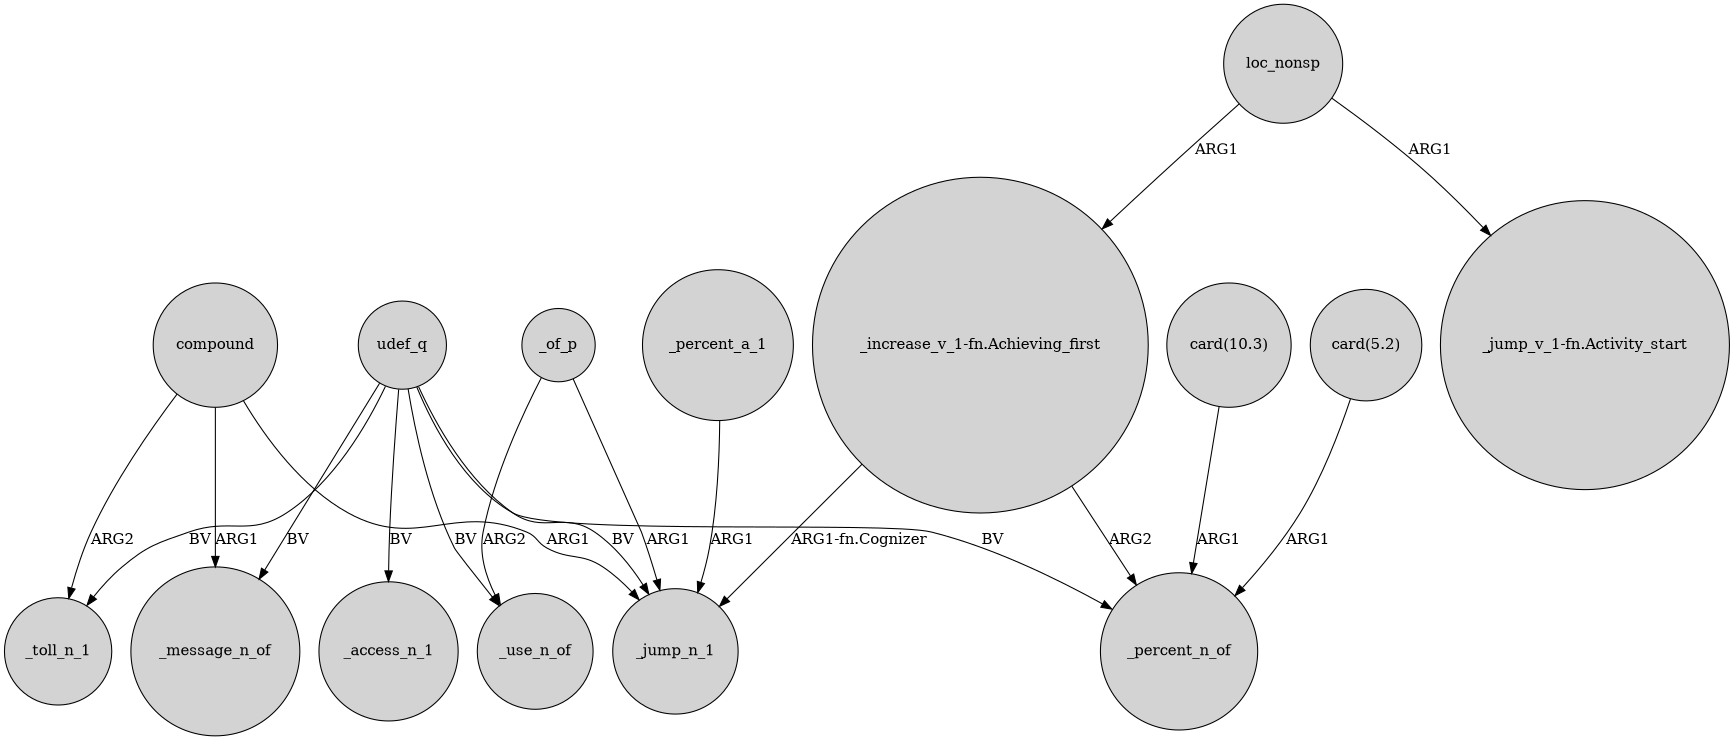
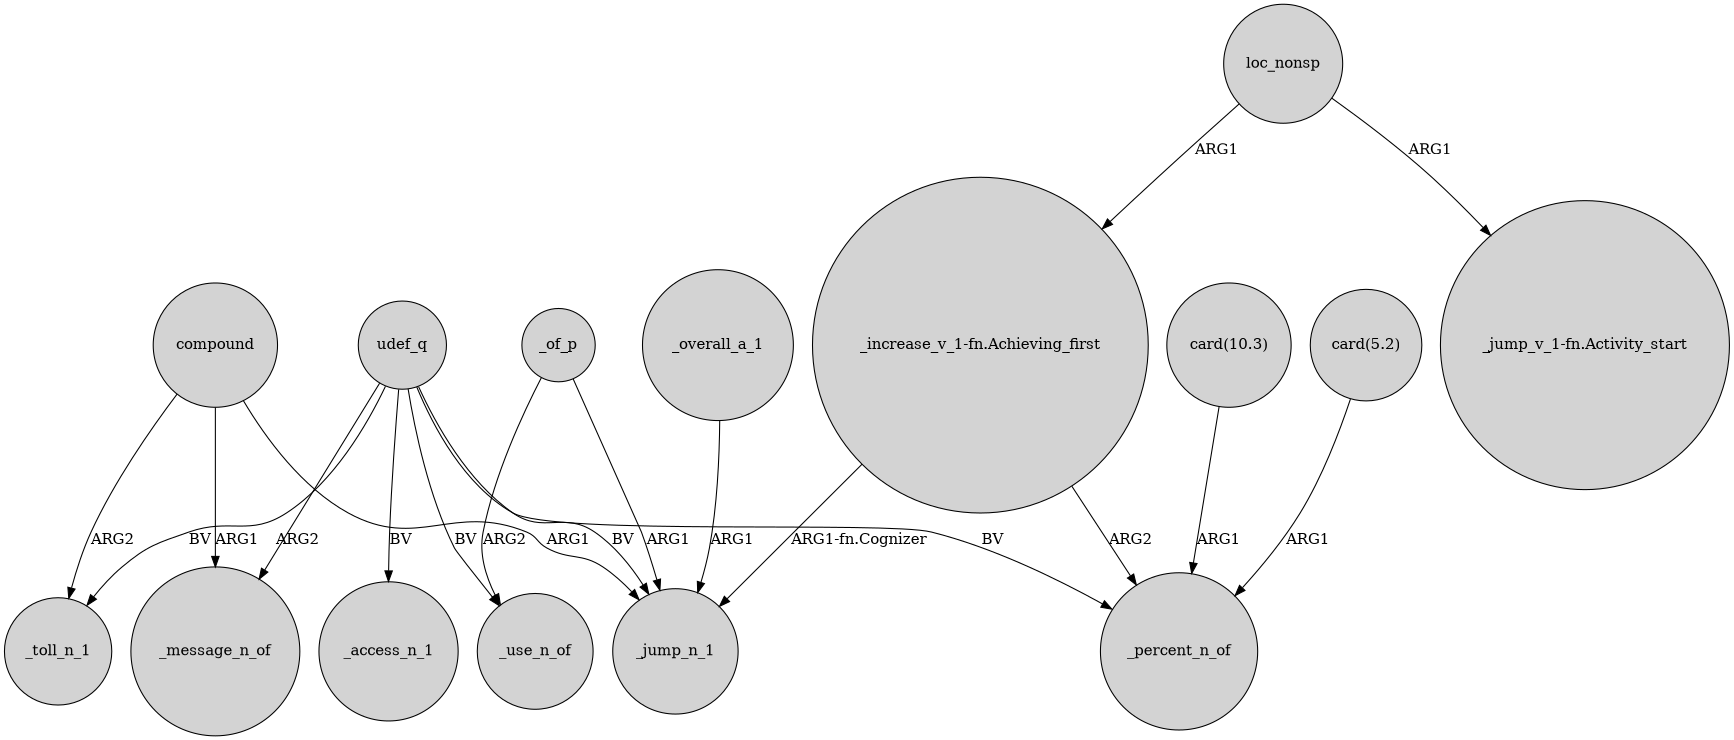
(718, 345) -> (718, 345)
(298, 540) -> (298, 540)
